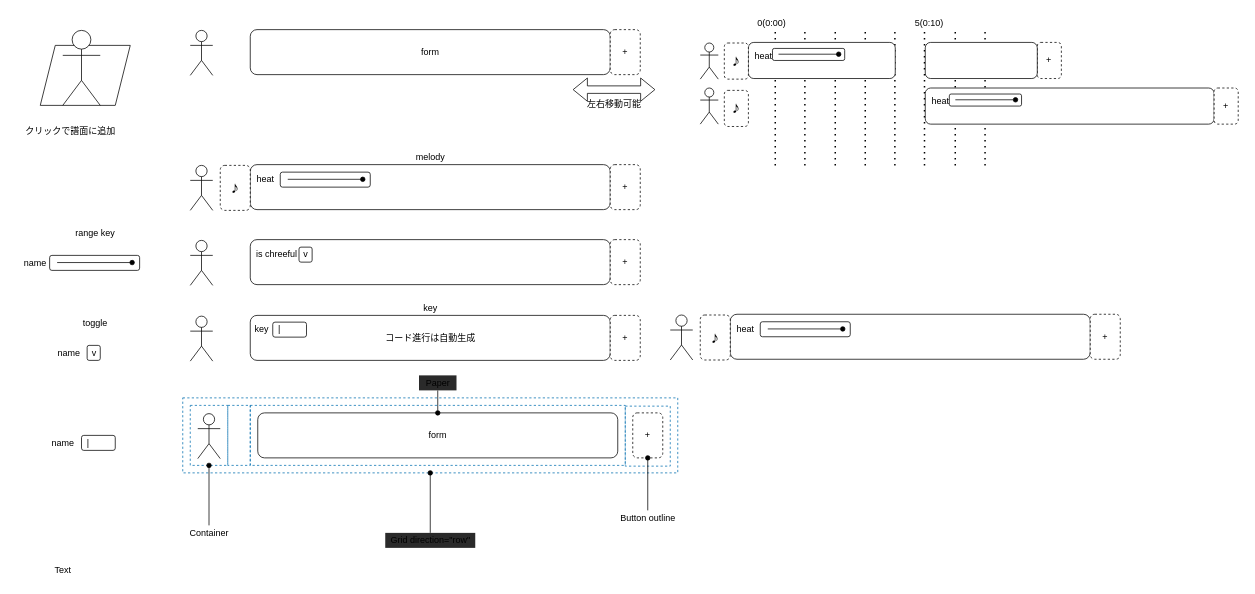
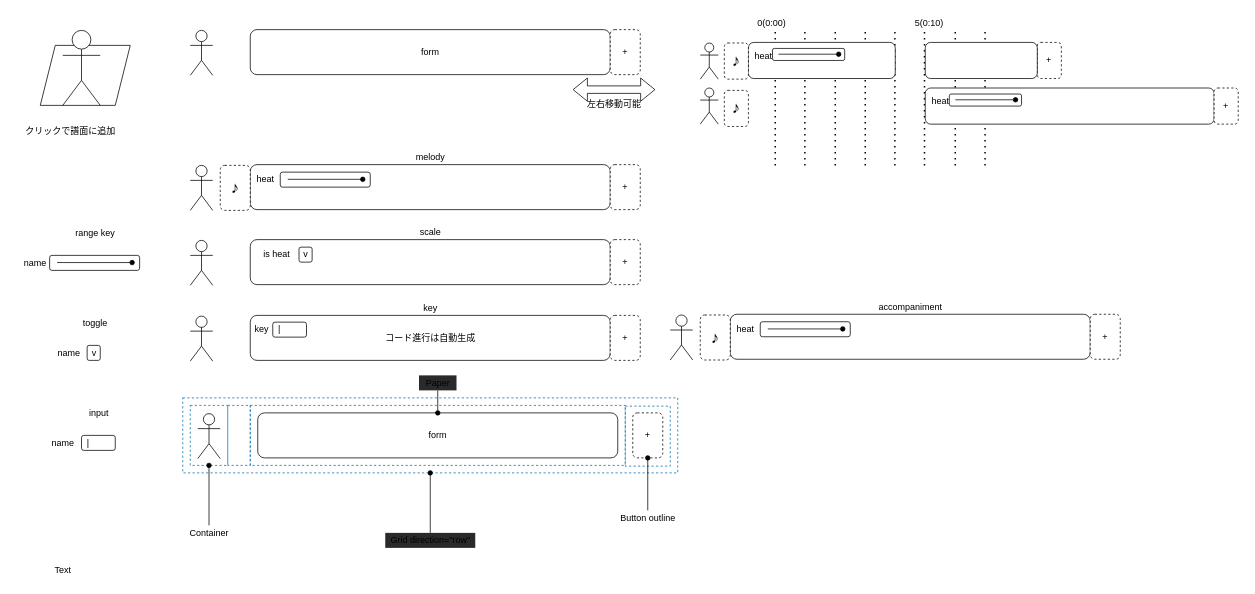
none -> (430, 232)
(277, 255) -> (277, 255)
none -> (910, 307)
none -> (98, 413)
